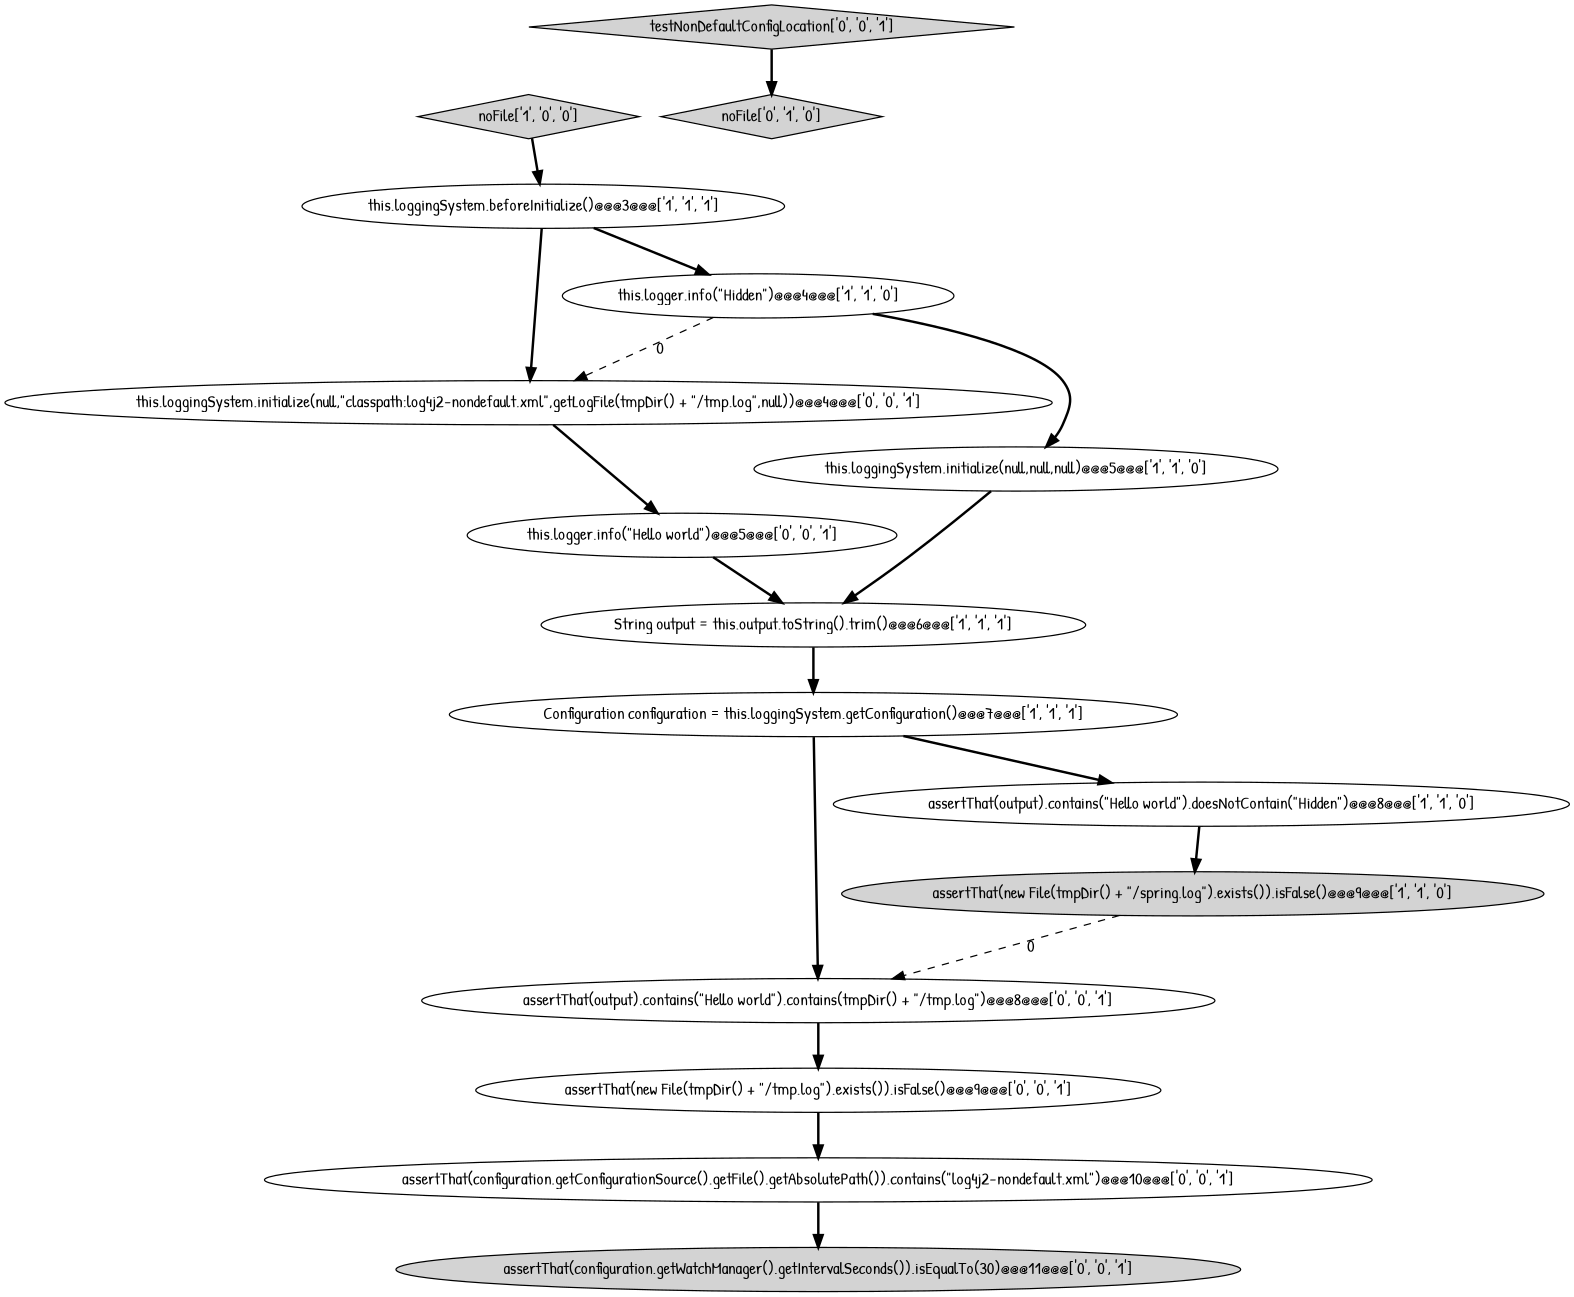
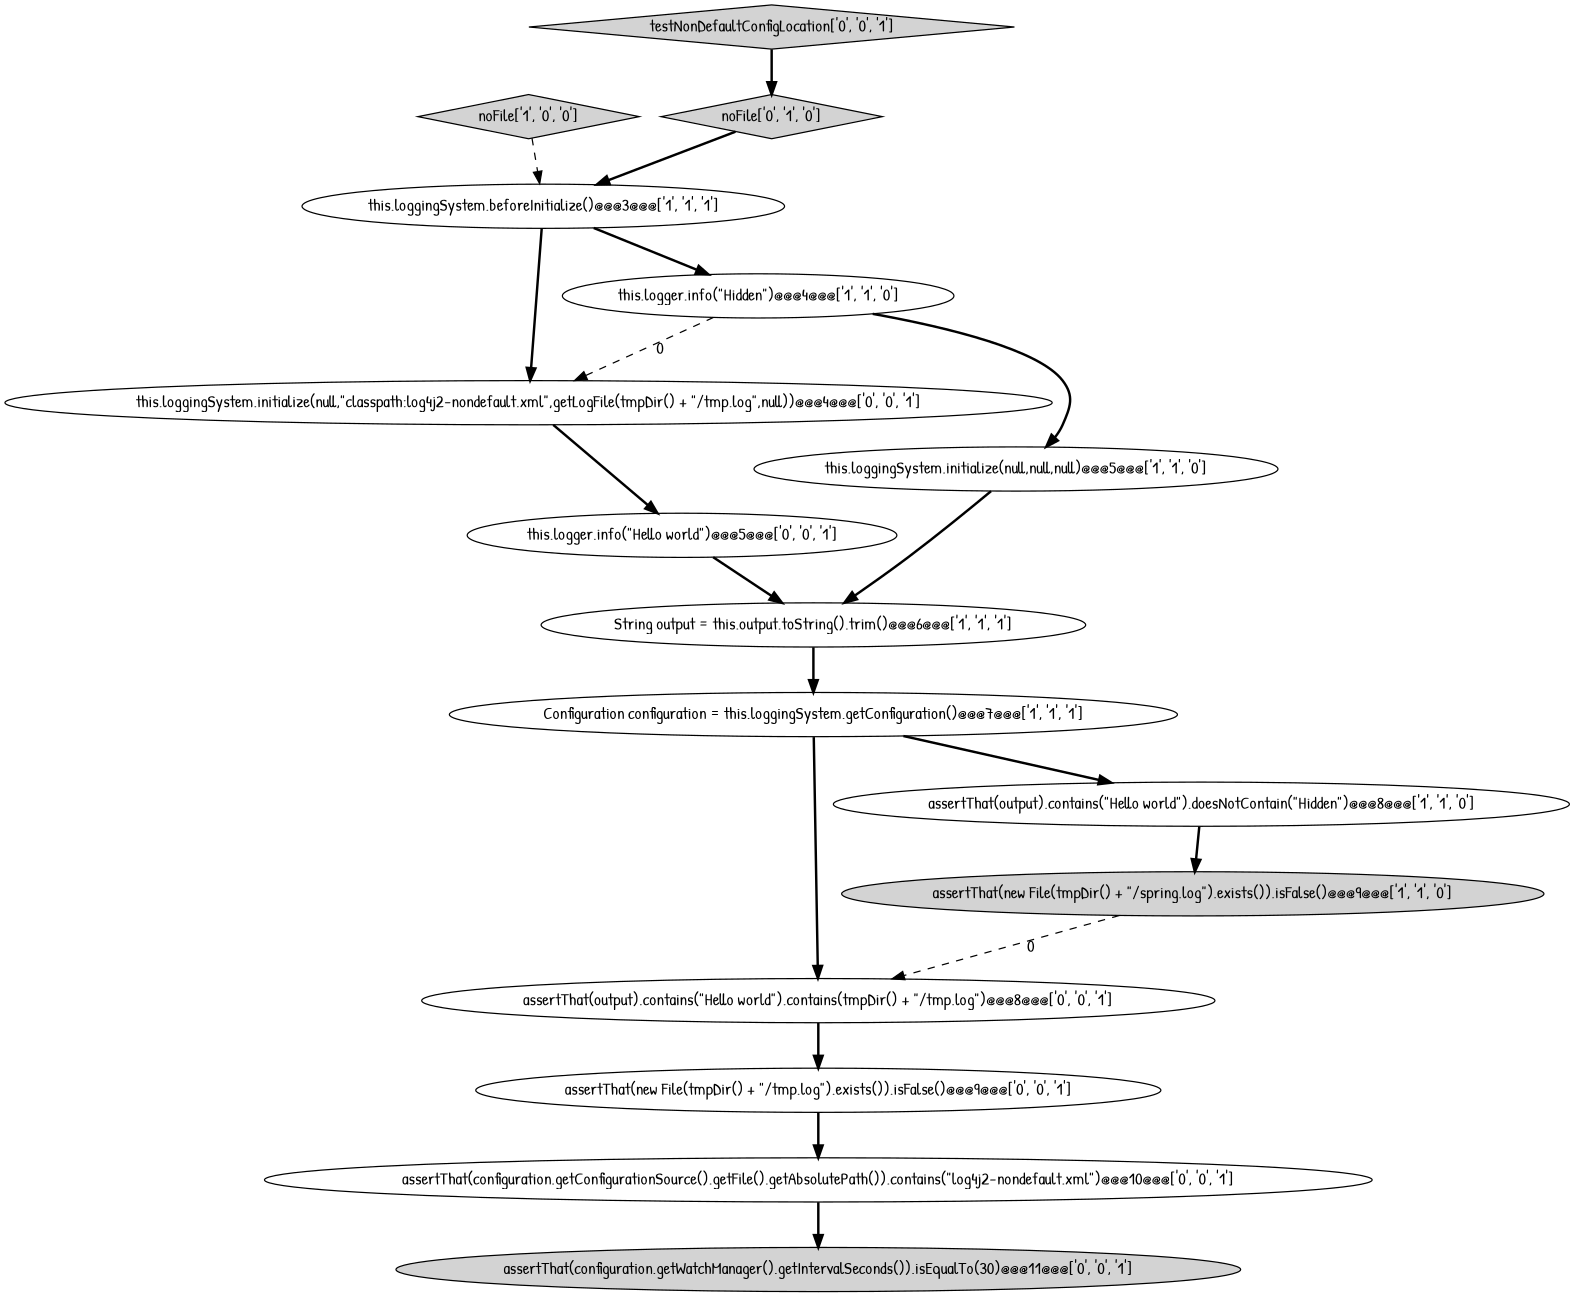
(535, 155) -> (535, 155)
none -> (672, 156)
